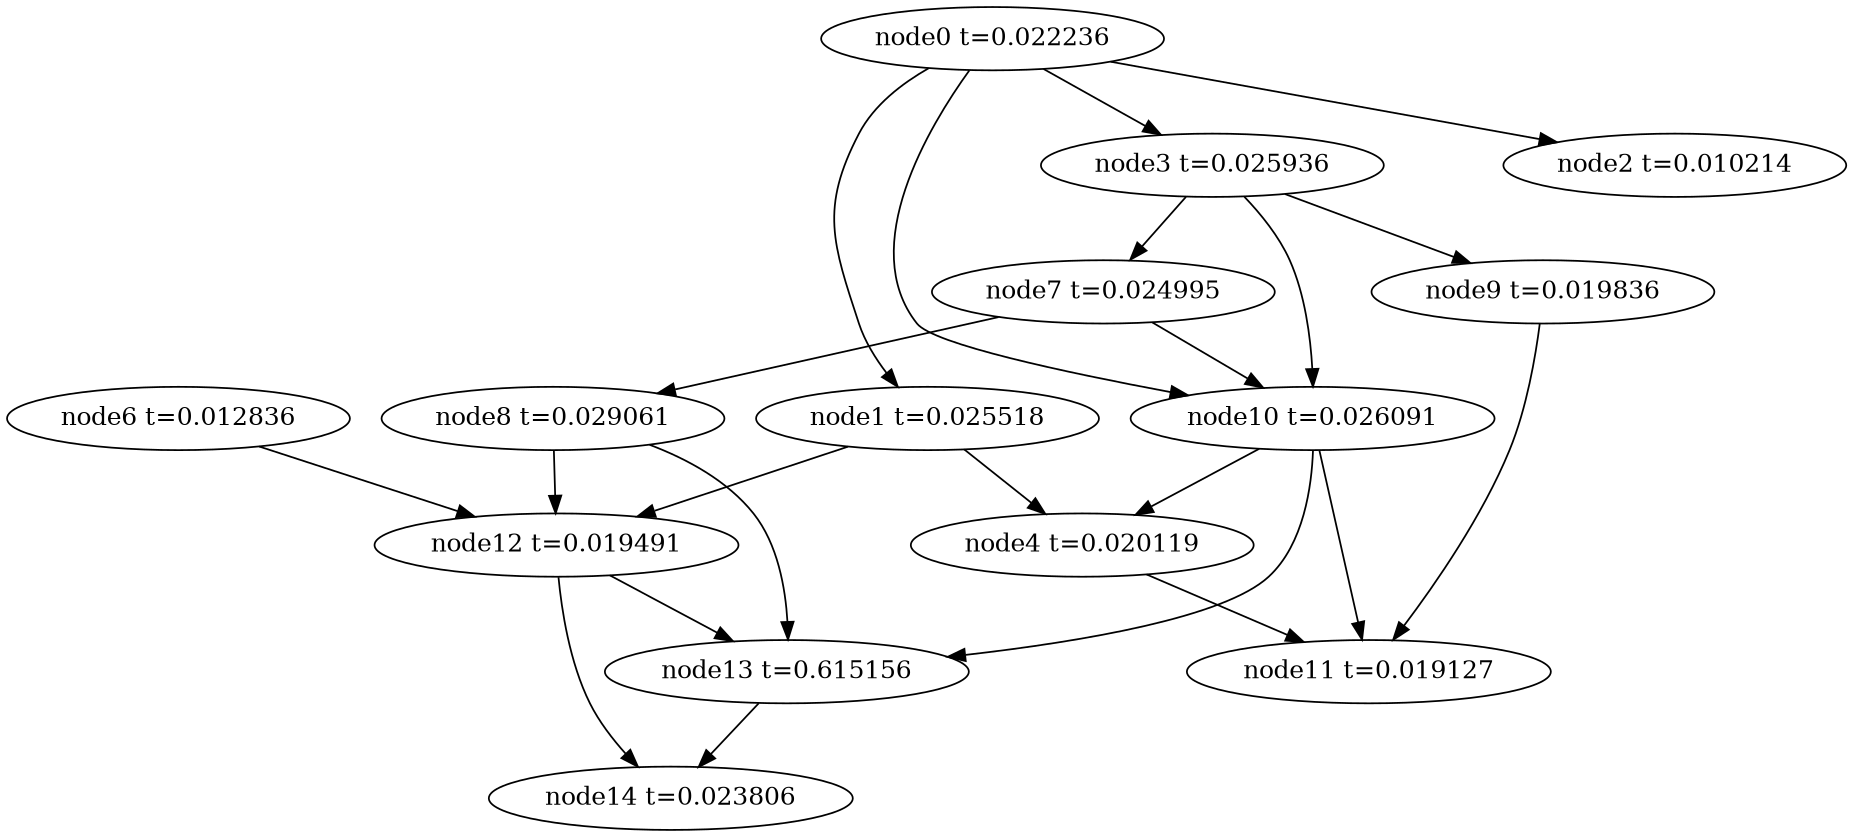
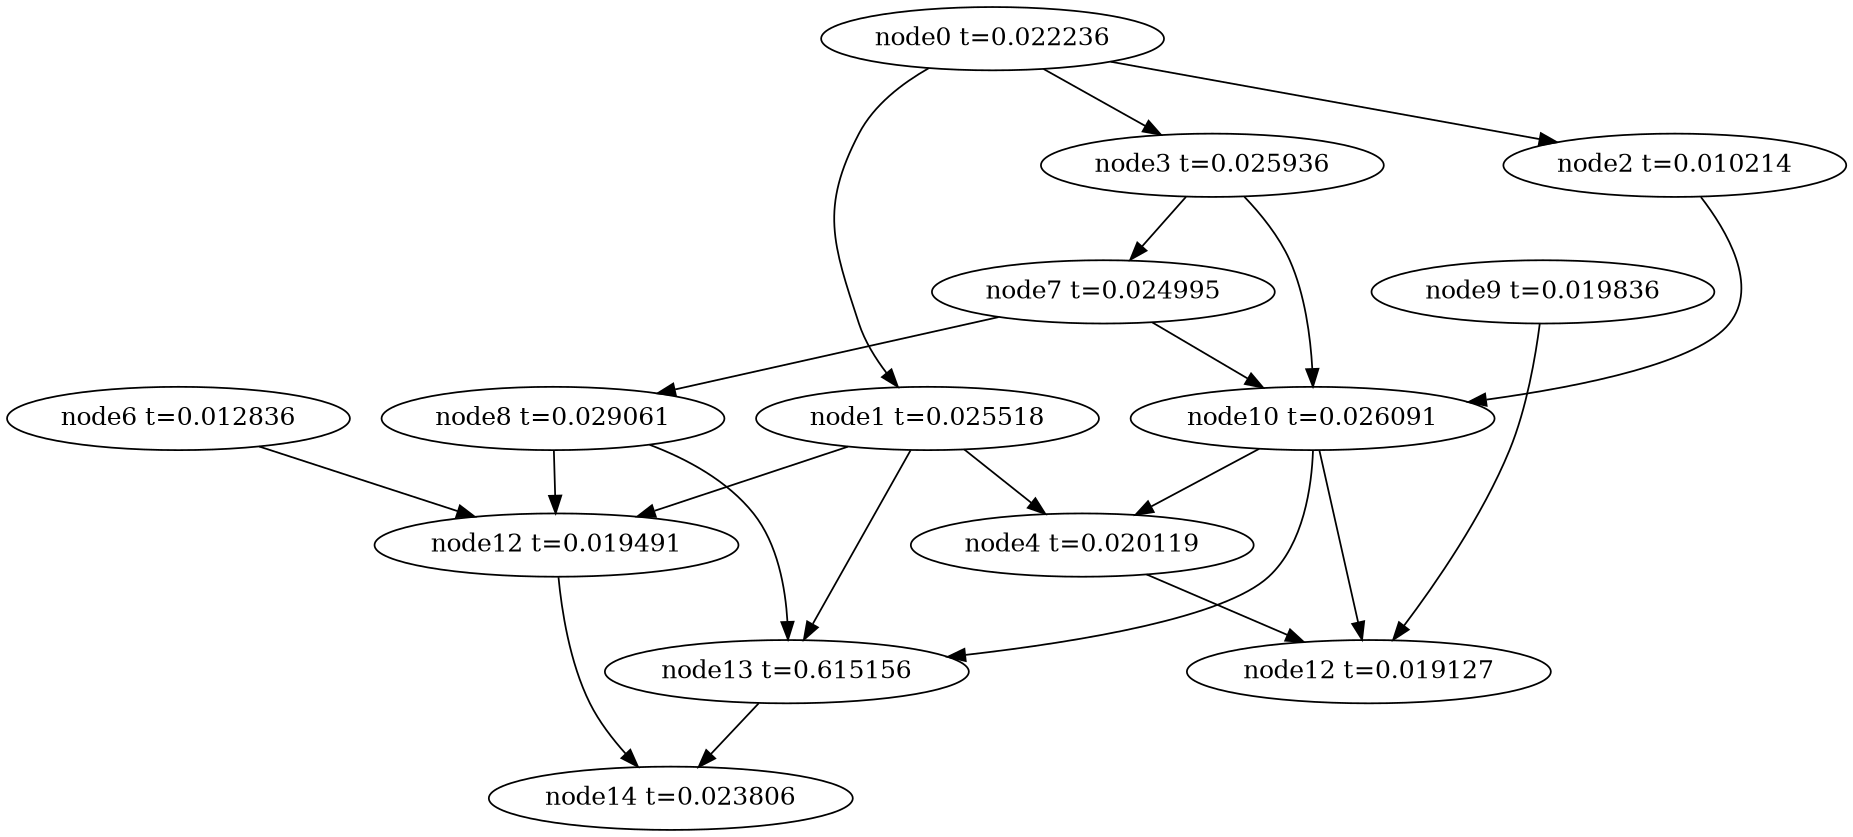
(1369, 226) -> none
(914, 318) -> (1680, 355)
(664, 604) -> (862, 537)
(1369, 672) -> (1369, 672)
